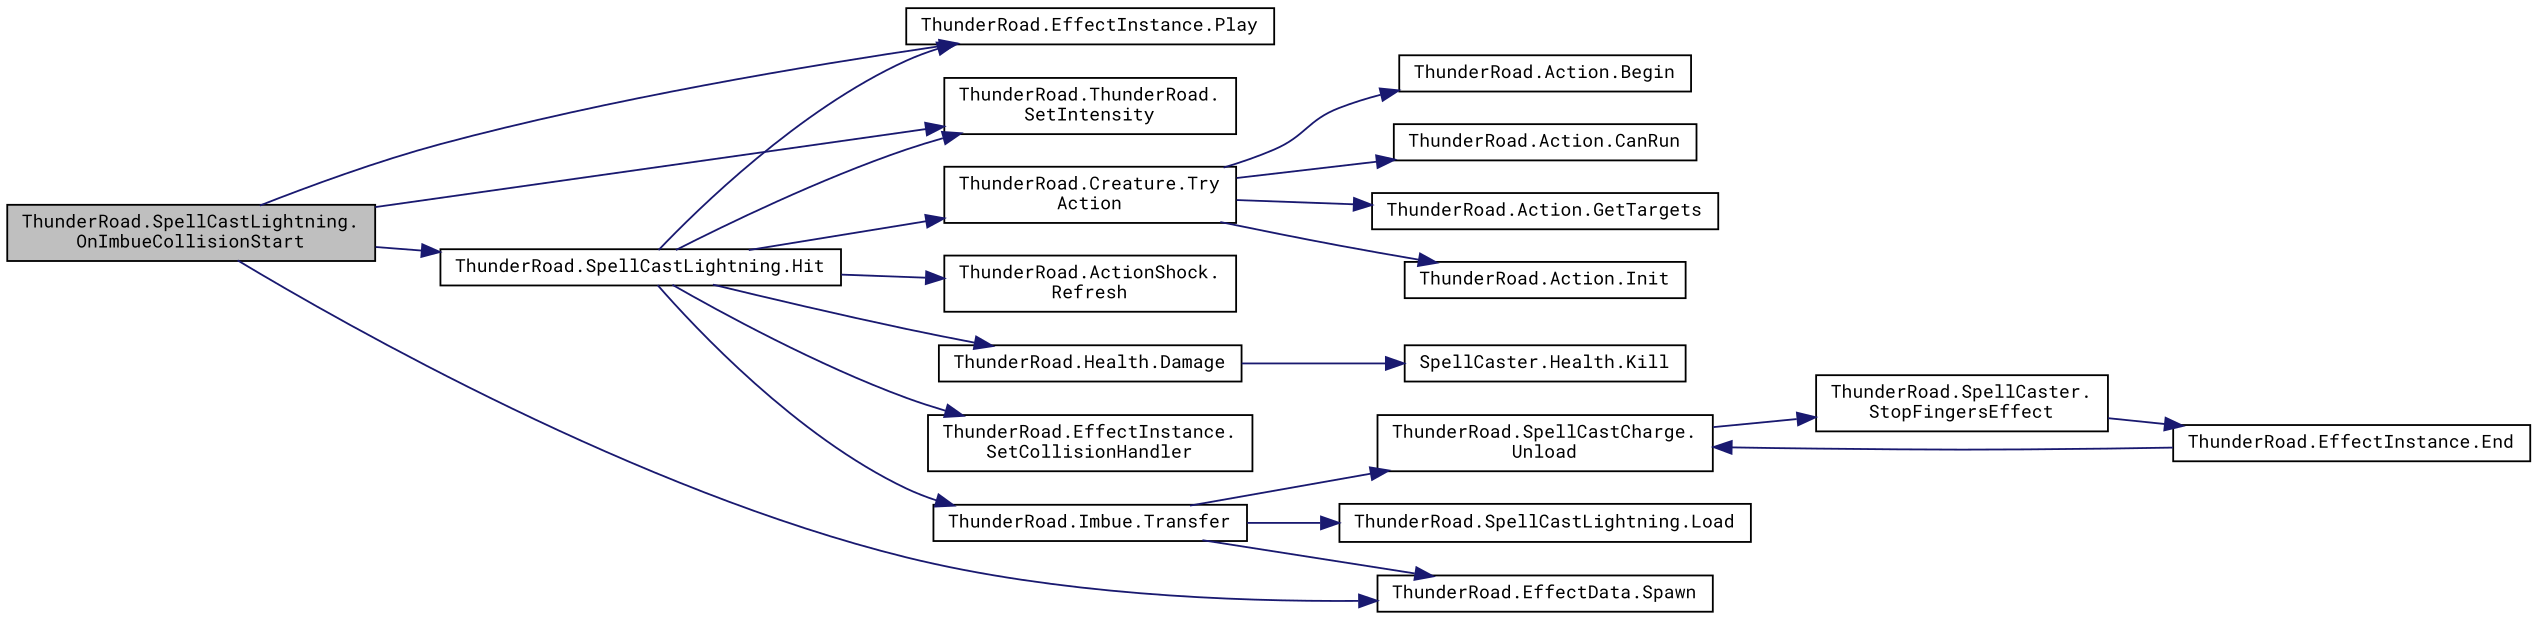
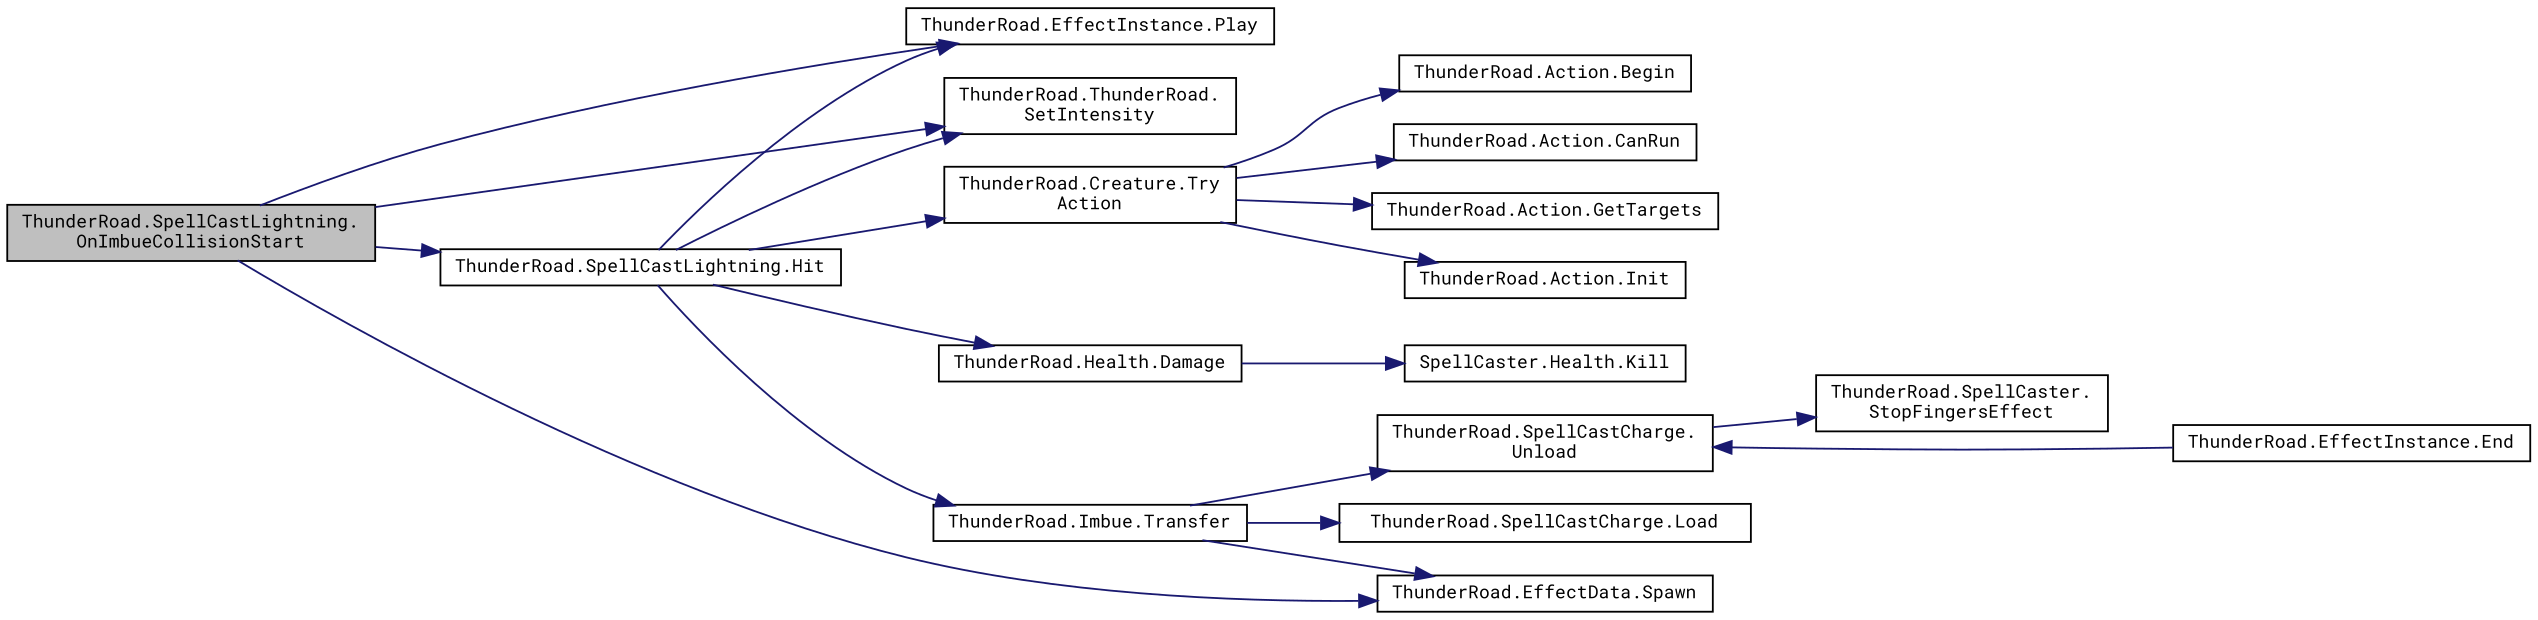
(1090, 284) -> none
(2136, 421) -> none
(1090, 443) -> none
(1545, 523) -> (1545, 523)
